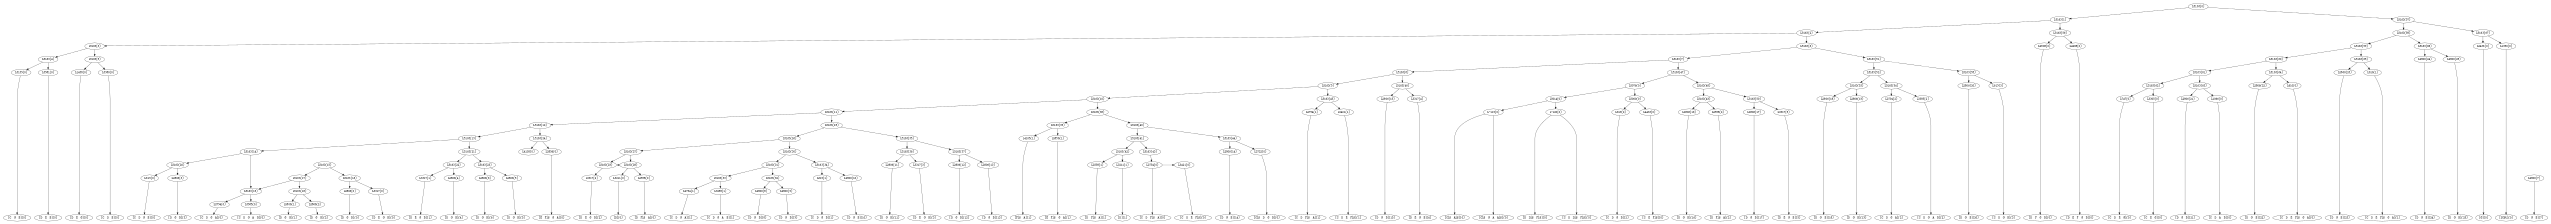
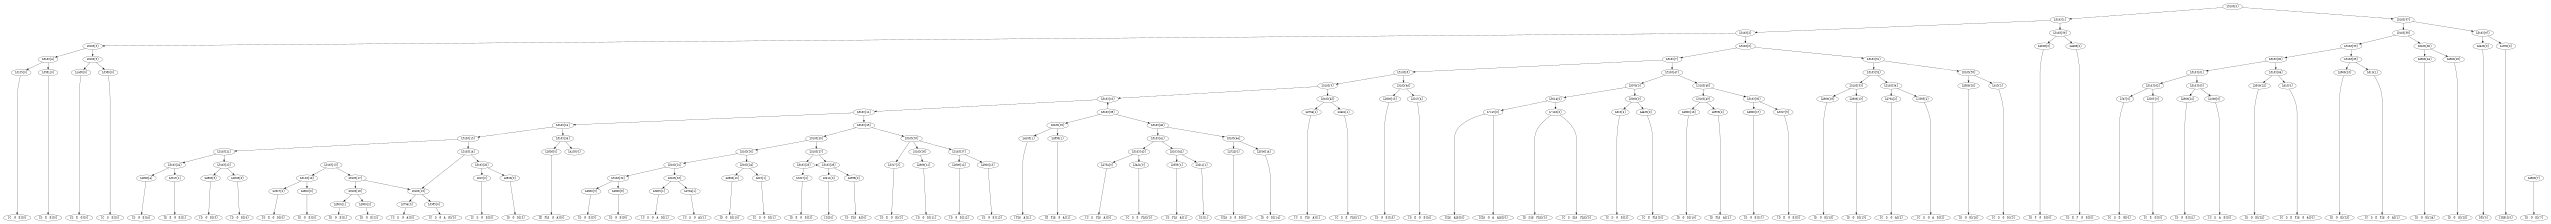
(1098, 105) -> (1108, 107)
(912, 158) -> (903, 151)
(1167, 165) -> (1139, 158)
